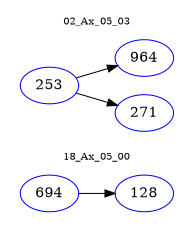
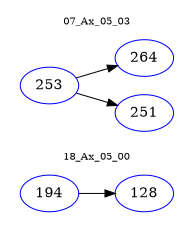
(97, 22) -> (97, 22)
(144, 58) -> (144, 58)
(144, 113) -> (144, 113)
(49, 193) -> (49, 193)
